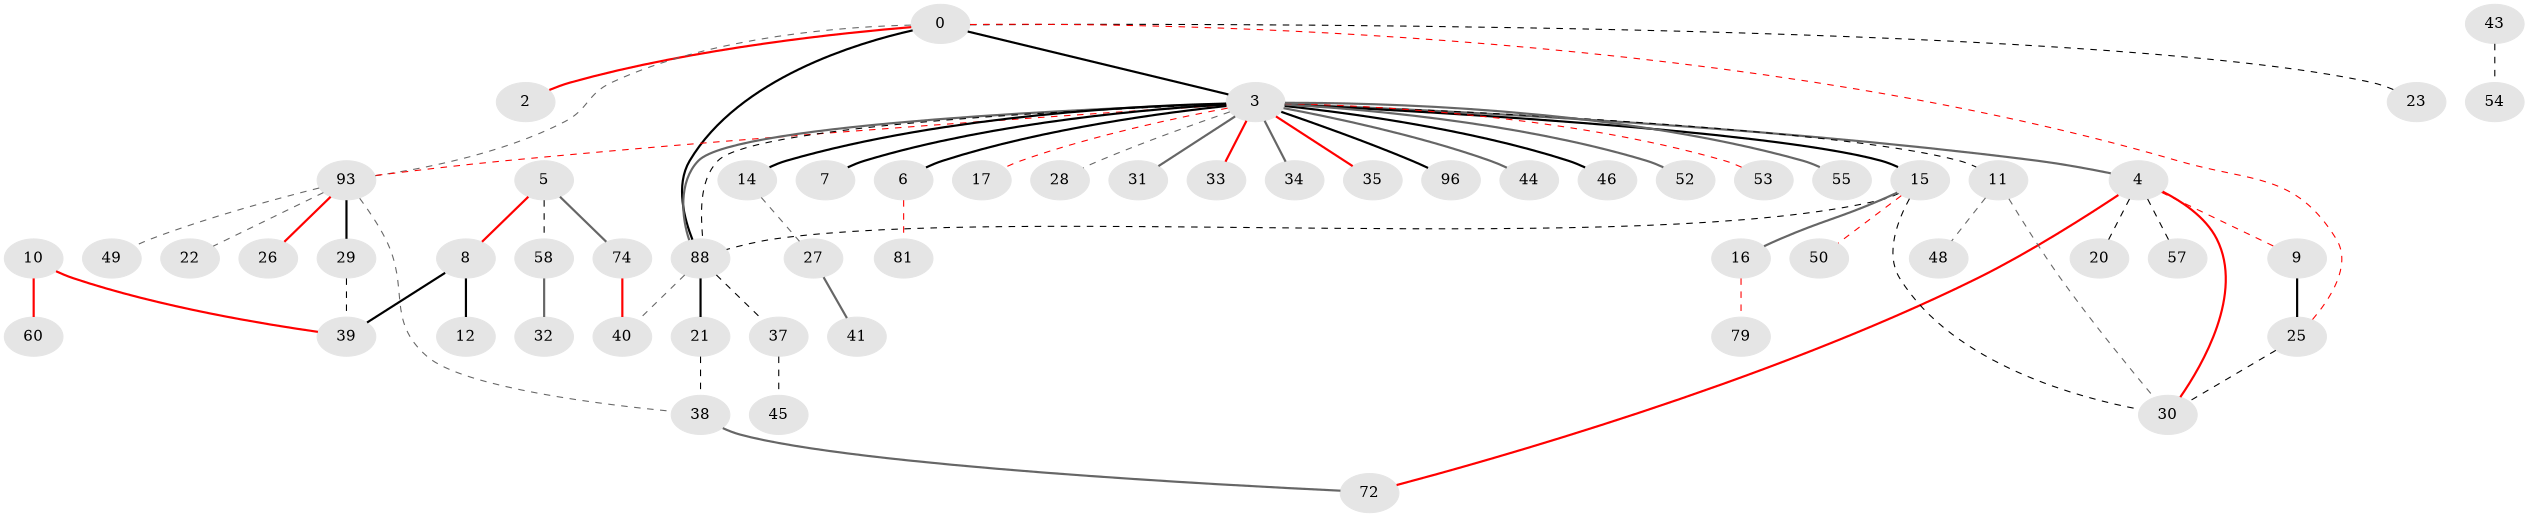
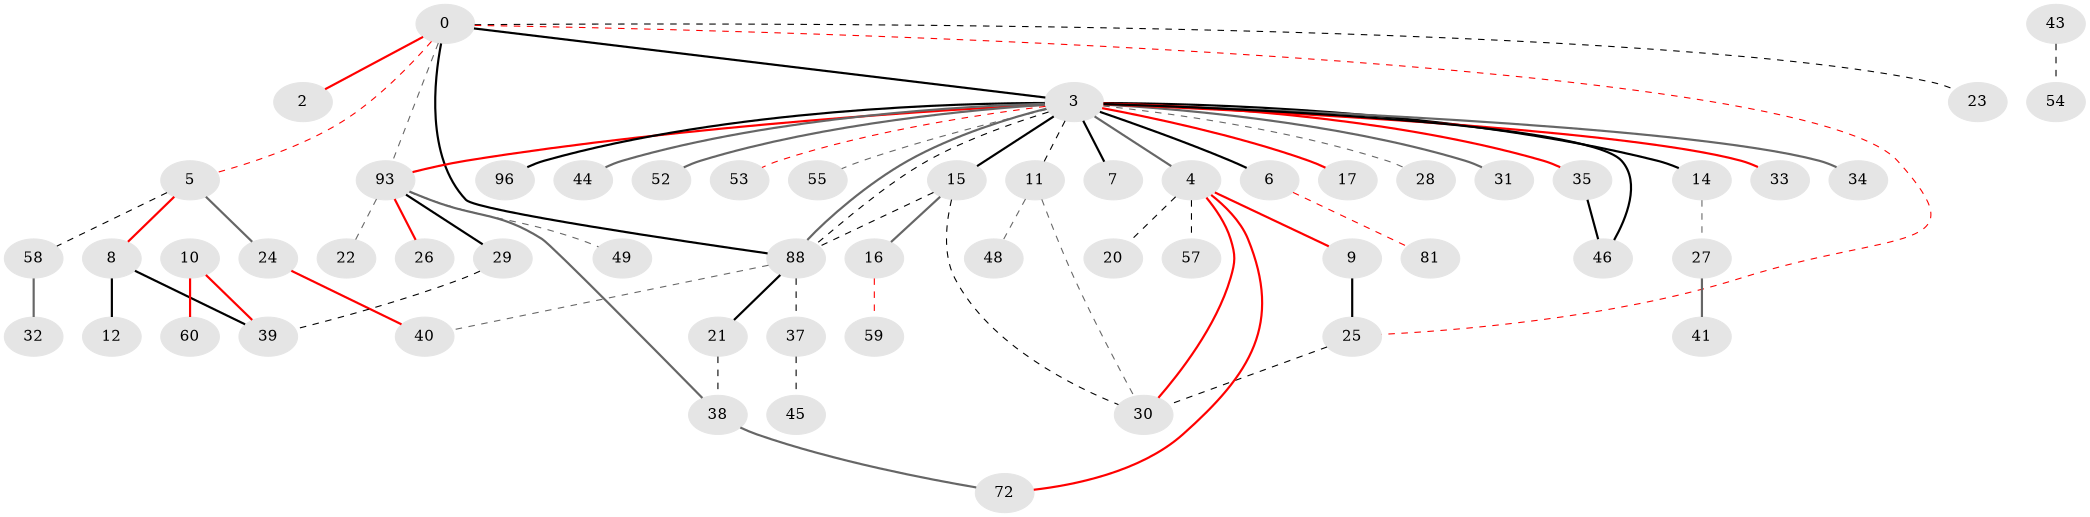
(1555, 117) -> (943, 136)
none -> (336, 125)
(1115, 133) -> (1215, 133)
(715, 142) -> (569, 146)
none -> (1593, 219)
(2218, 219) -> (1272, 219)
(622, 258) -> (268, 258)
(1819, 258) -> none
(1741, 337) -> (874, 337)
(461, 373) -> (573, 268)
